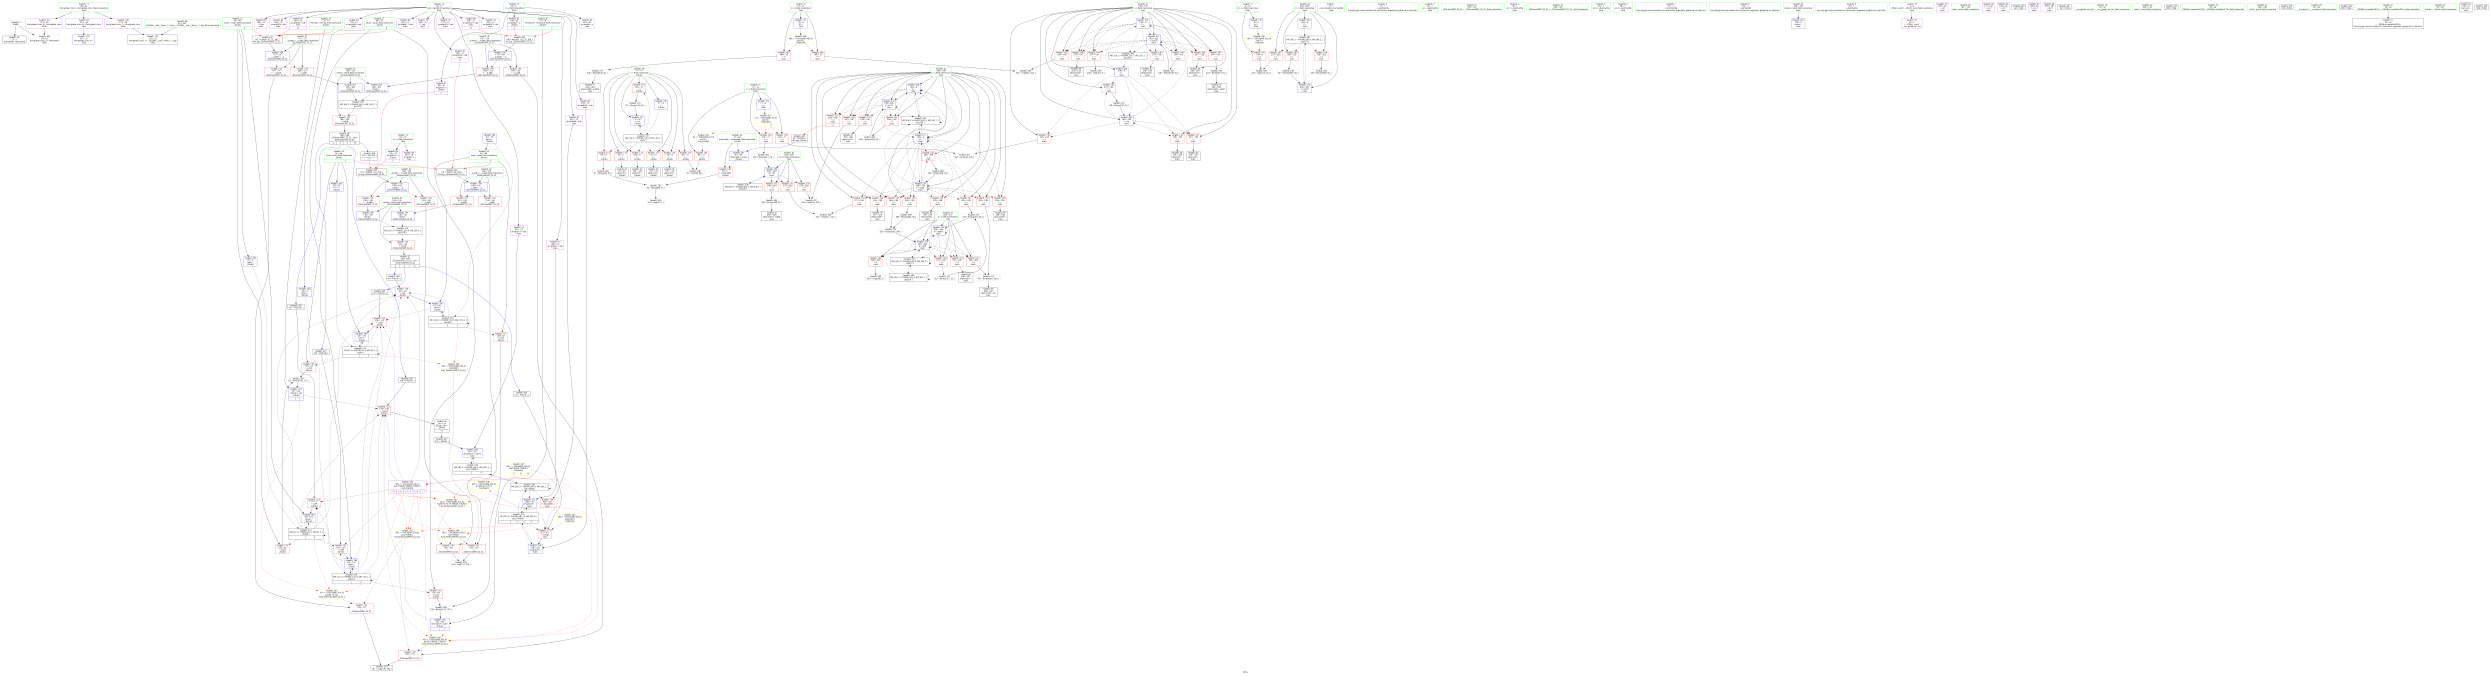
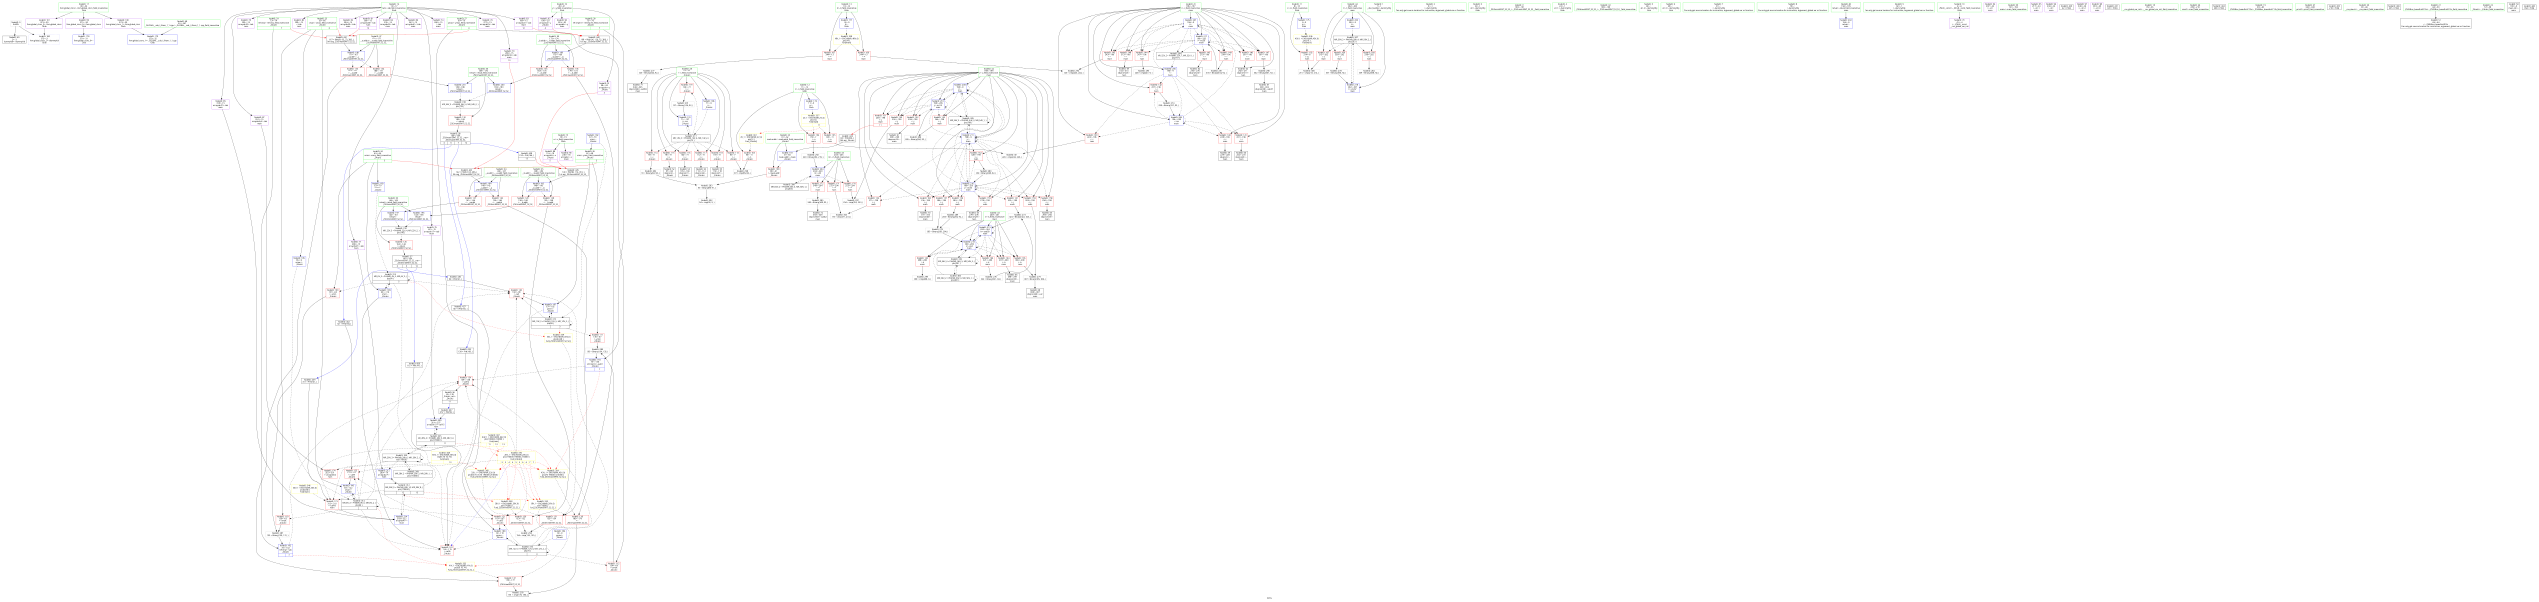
(308, 142) -> none
(772, 148) -> (820, 148)
(371, 329) -> (365, 437)
none -> (413, 474)
(407, 487) -> (516, 458)
